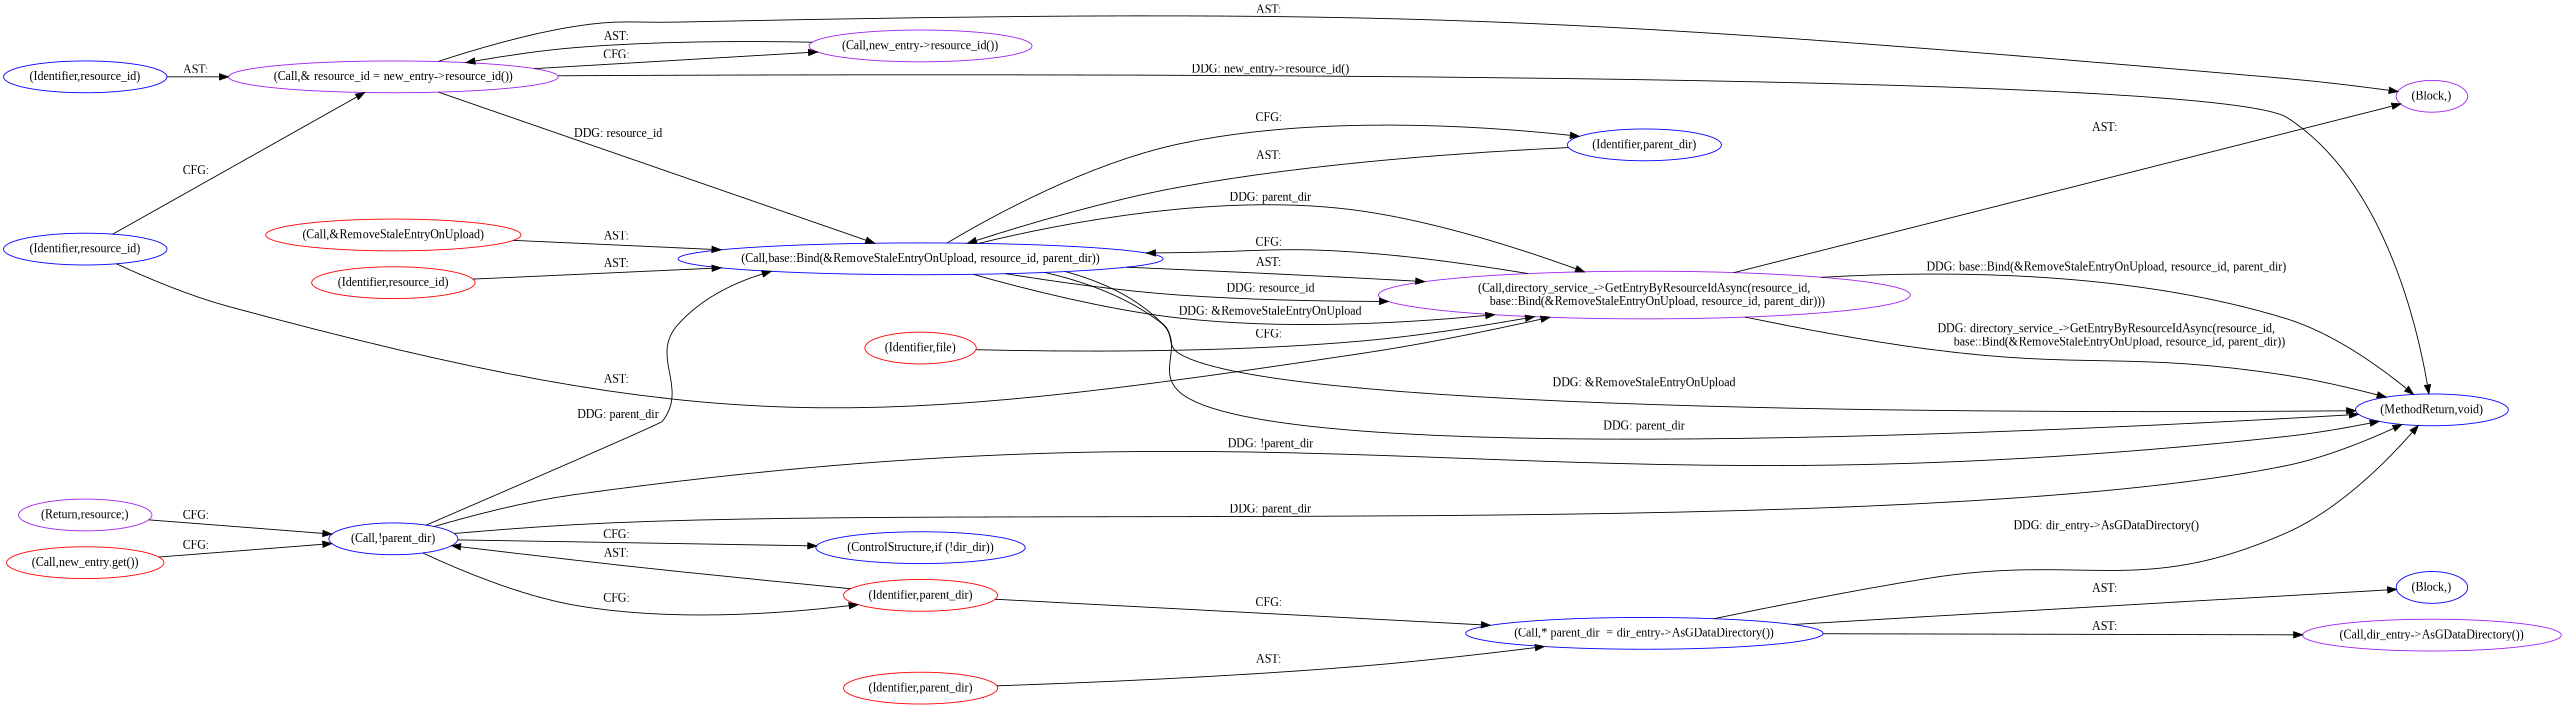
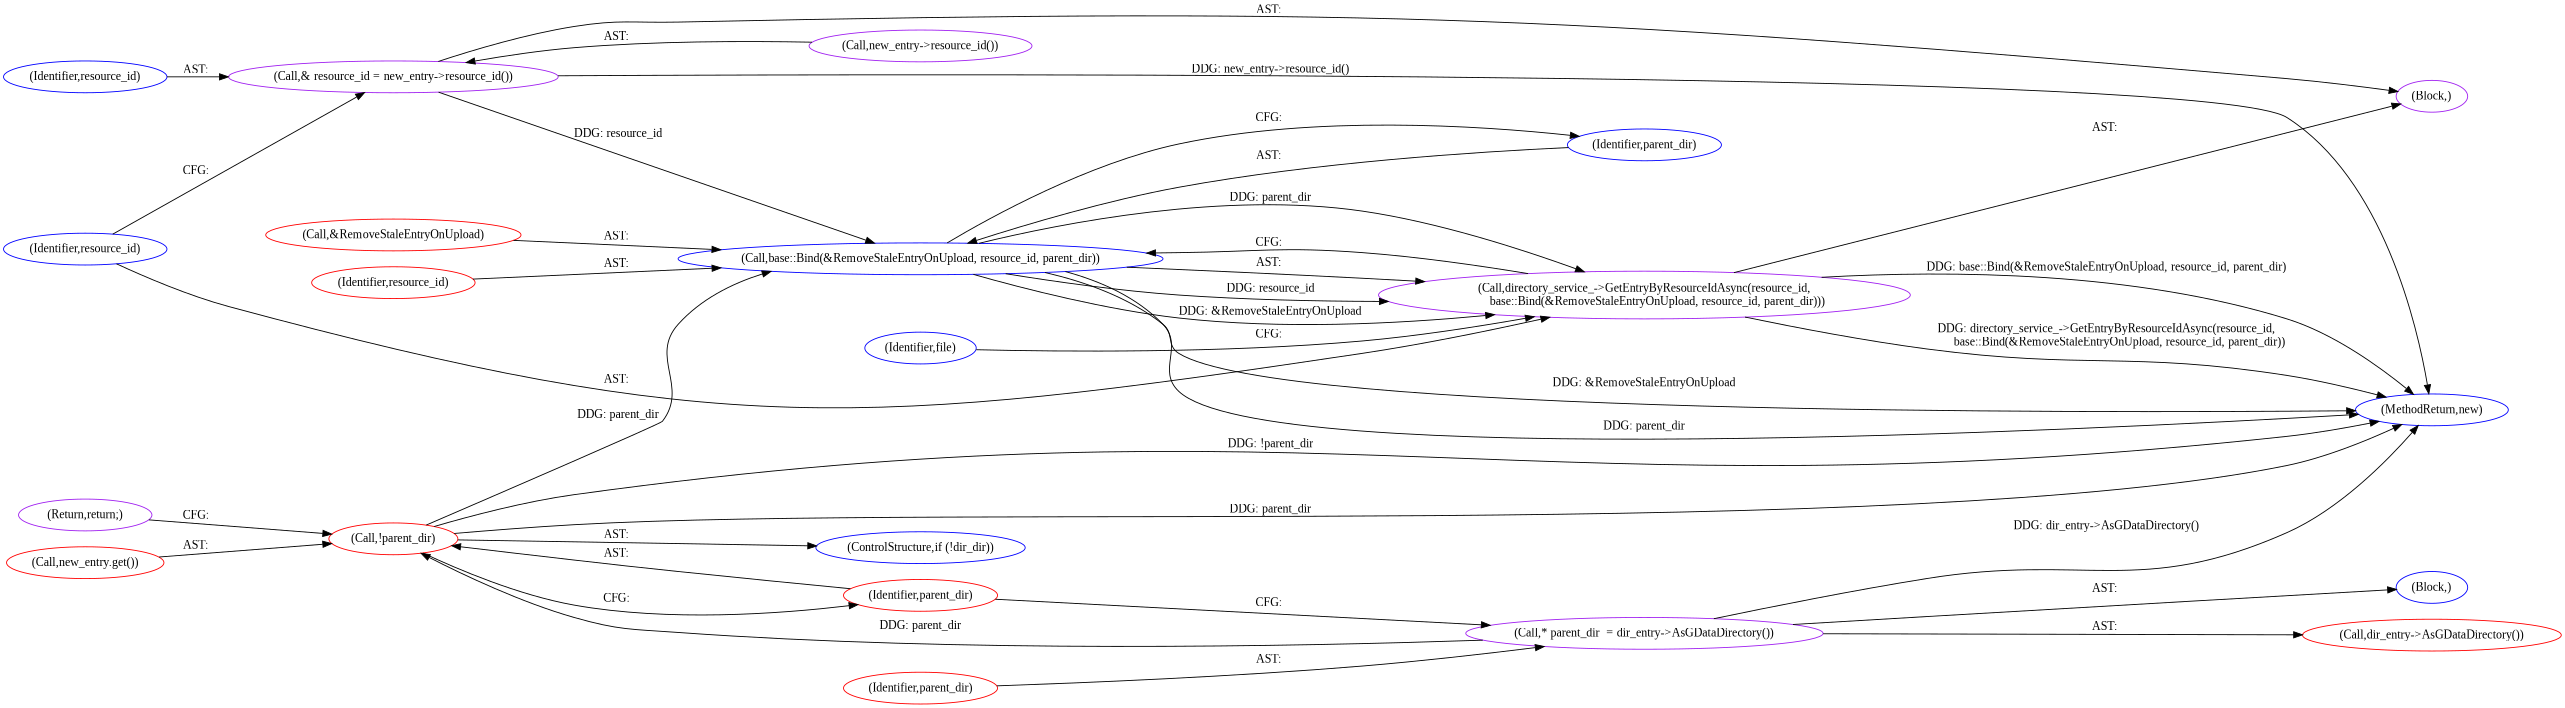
(671, 61) -> none
(921, 348) -> (921, 348)
(2432, 410) -> (2432, 410)
(85, 515) -> (85, 515)
(618, 535) -> (618, 535)
(393, 539) -> (393, 539)
(198, 545) -> (198, 545)
(1644, 633) -> (1644, 633)
(2432, 635) -> (2432, 635)
none -> (949, 644)
